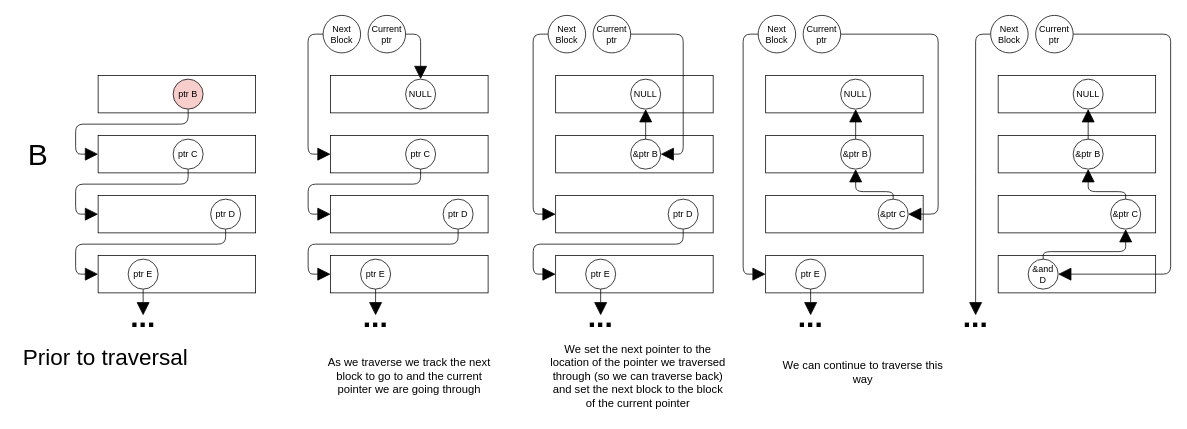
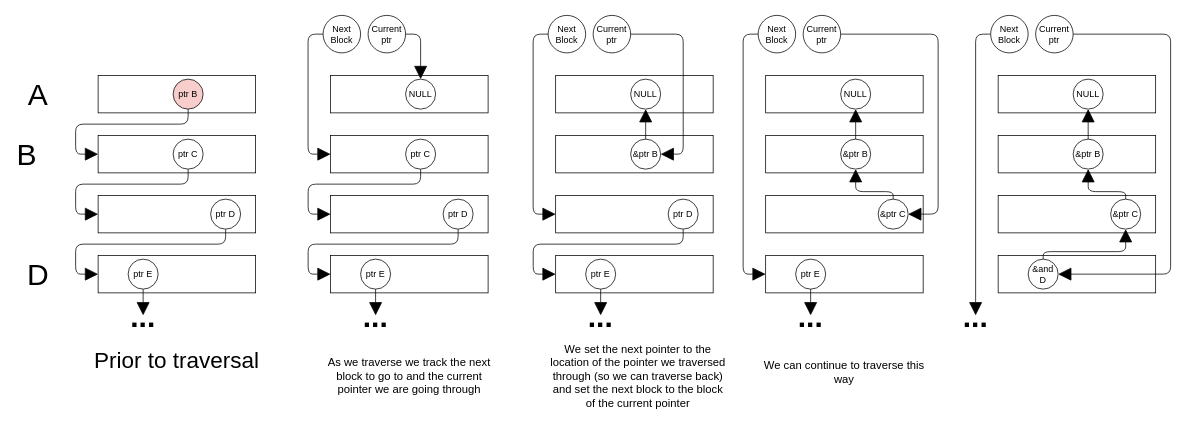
none -> (38, 94)
(38, 154) -> (27, 154)
none -> (38, 274)
(105, 357) -> (177, 360)
(863, 372) -> (844, 372)
